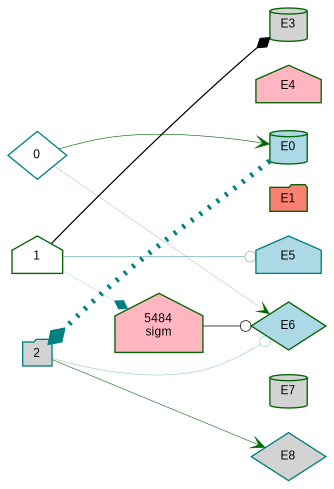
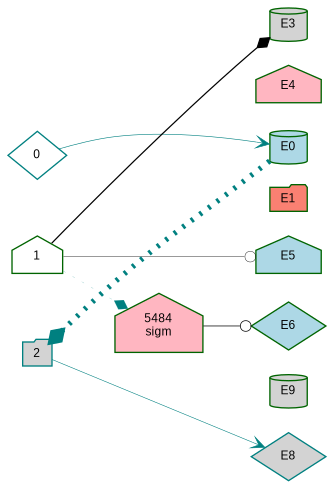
(147, 134) -> (147, 134)
(156, 236) -> none
(158, 257) -> (158, 257)
(289, 257) -> (289, 257)
(88, 286) -> (88, 286)
(158, 375) -> none
(289, 391) -> (289, 391)
(152, 401) -> (152, 401)
